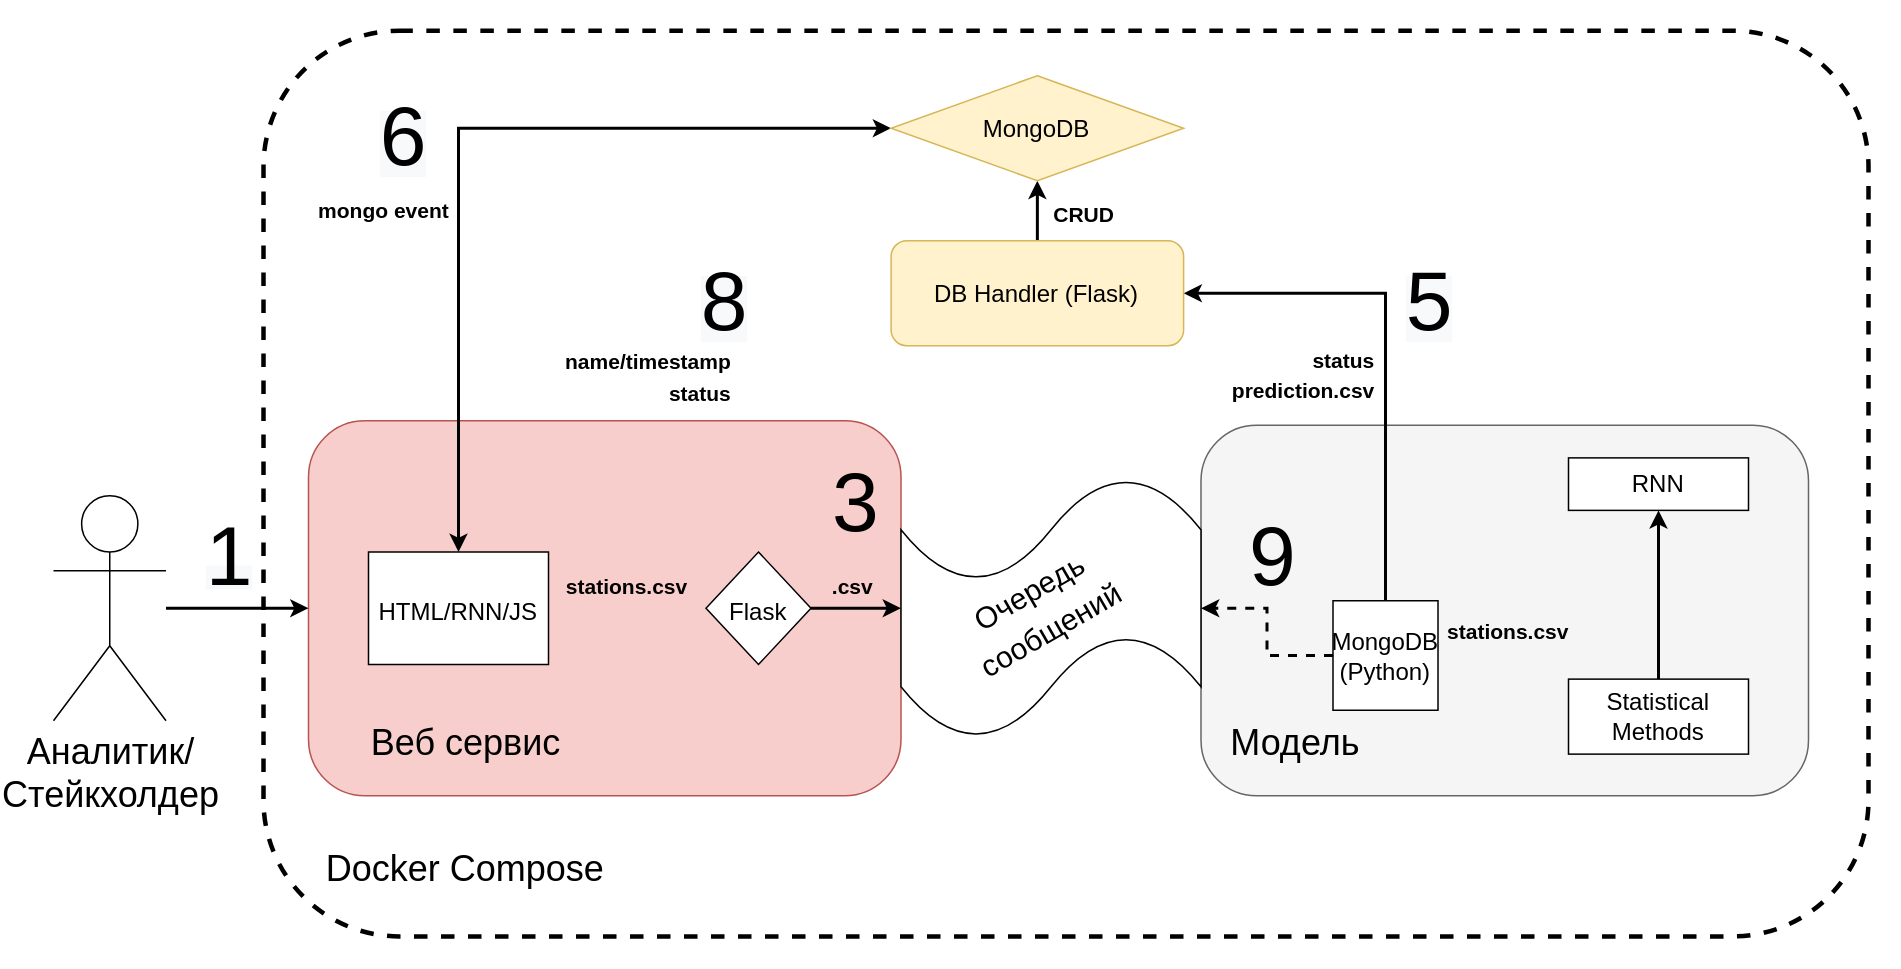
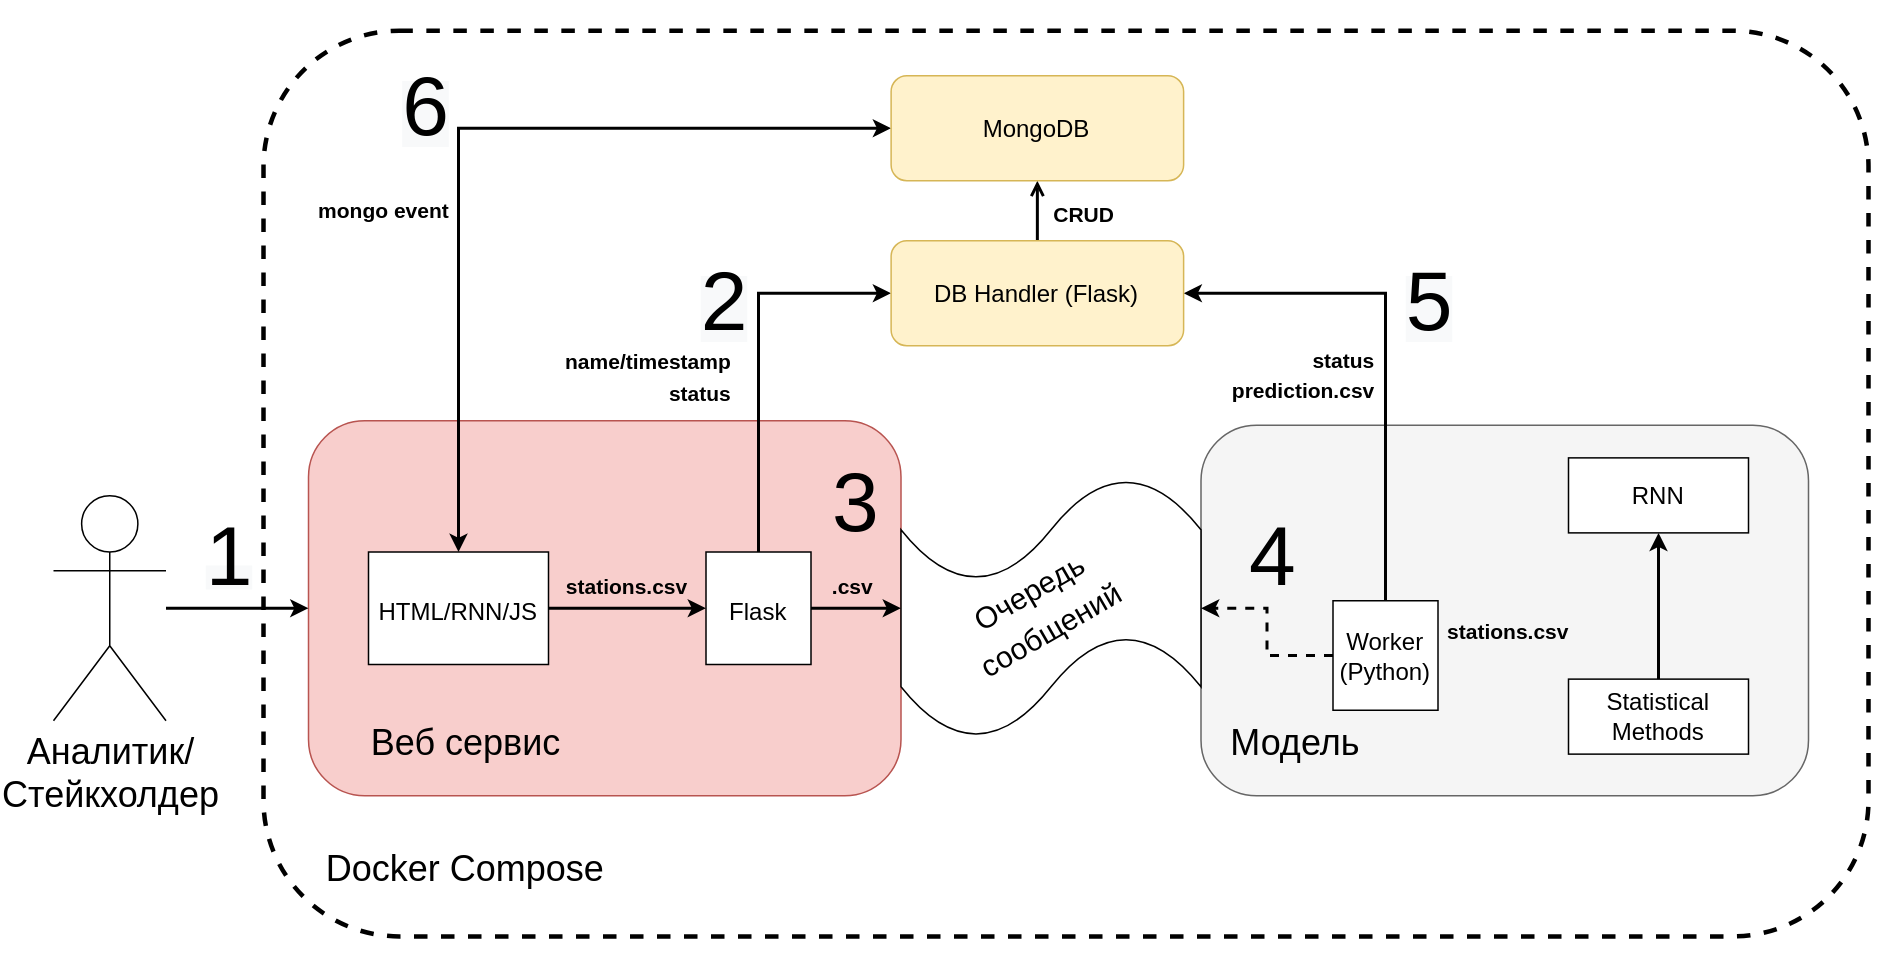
(415, 128) -> (438, 98)
(1037, 128) -> (1037, 128)
(1037, 195) -> (1037, 193)
(718, 287) -> (718, 287)
none -> (758, 362)
(1658, 484) -> (1658, 495)
(1273, 556) -> (1273, 556)
none -> (621, 608)
(758, 608) -> (758, 608)
(1385, 656) -> (1385, 656)
